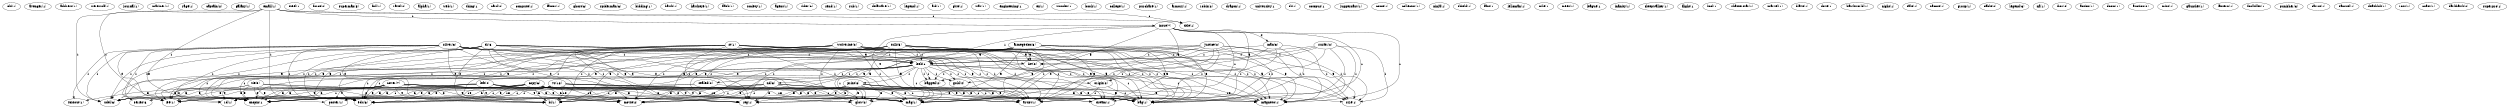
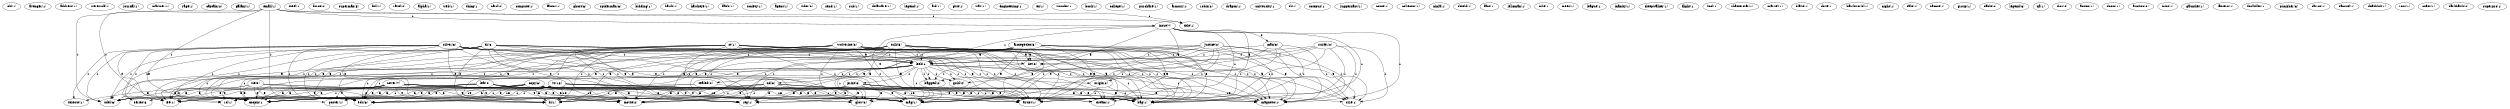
(913, 93) -> (913, 93)
